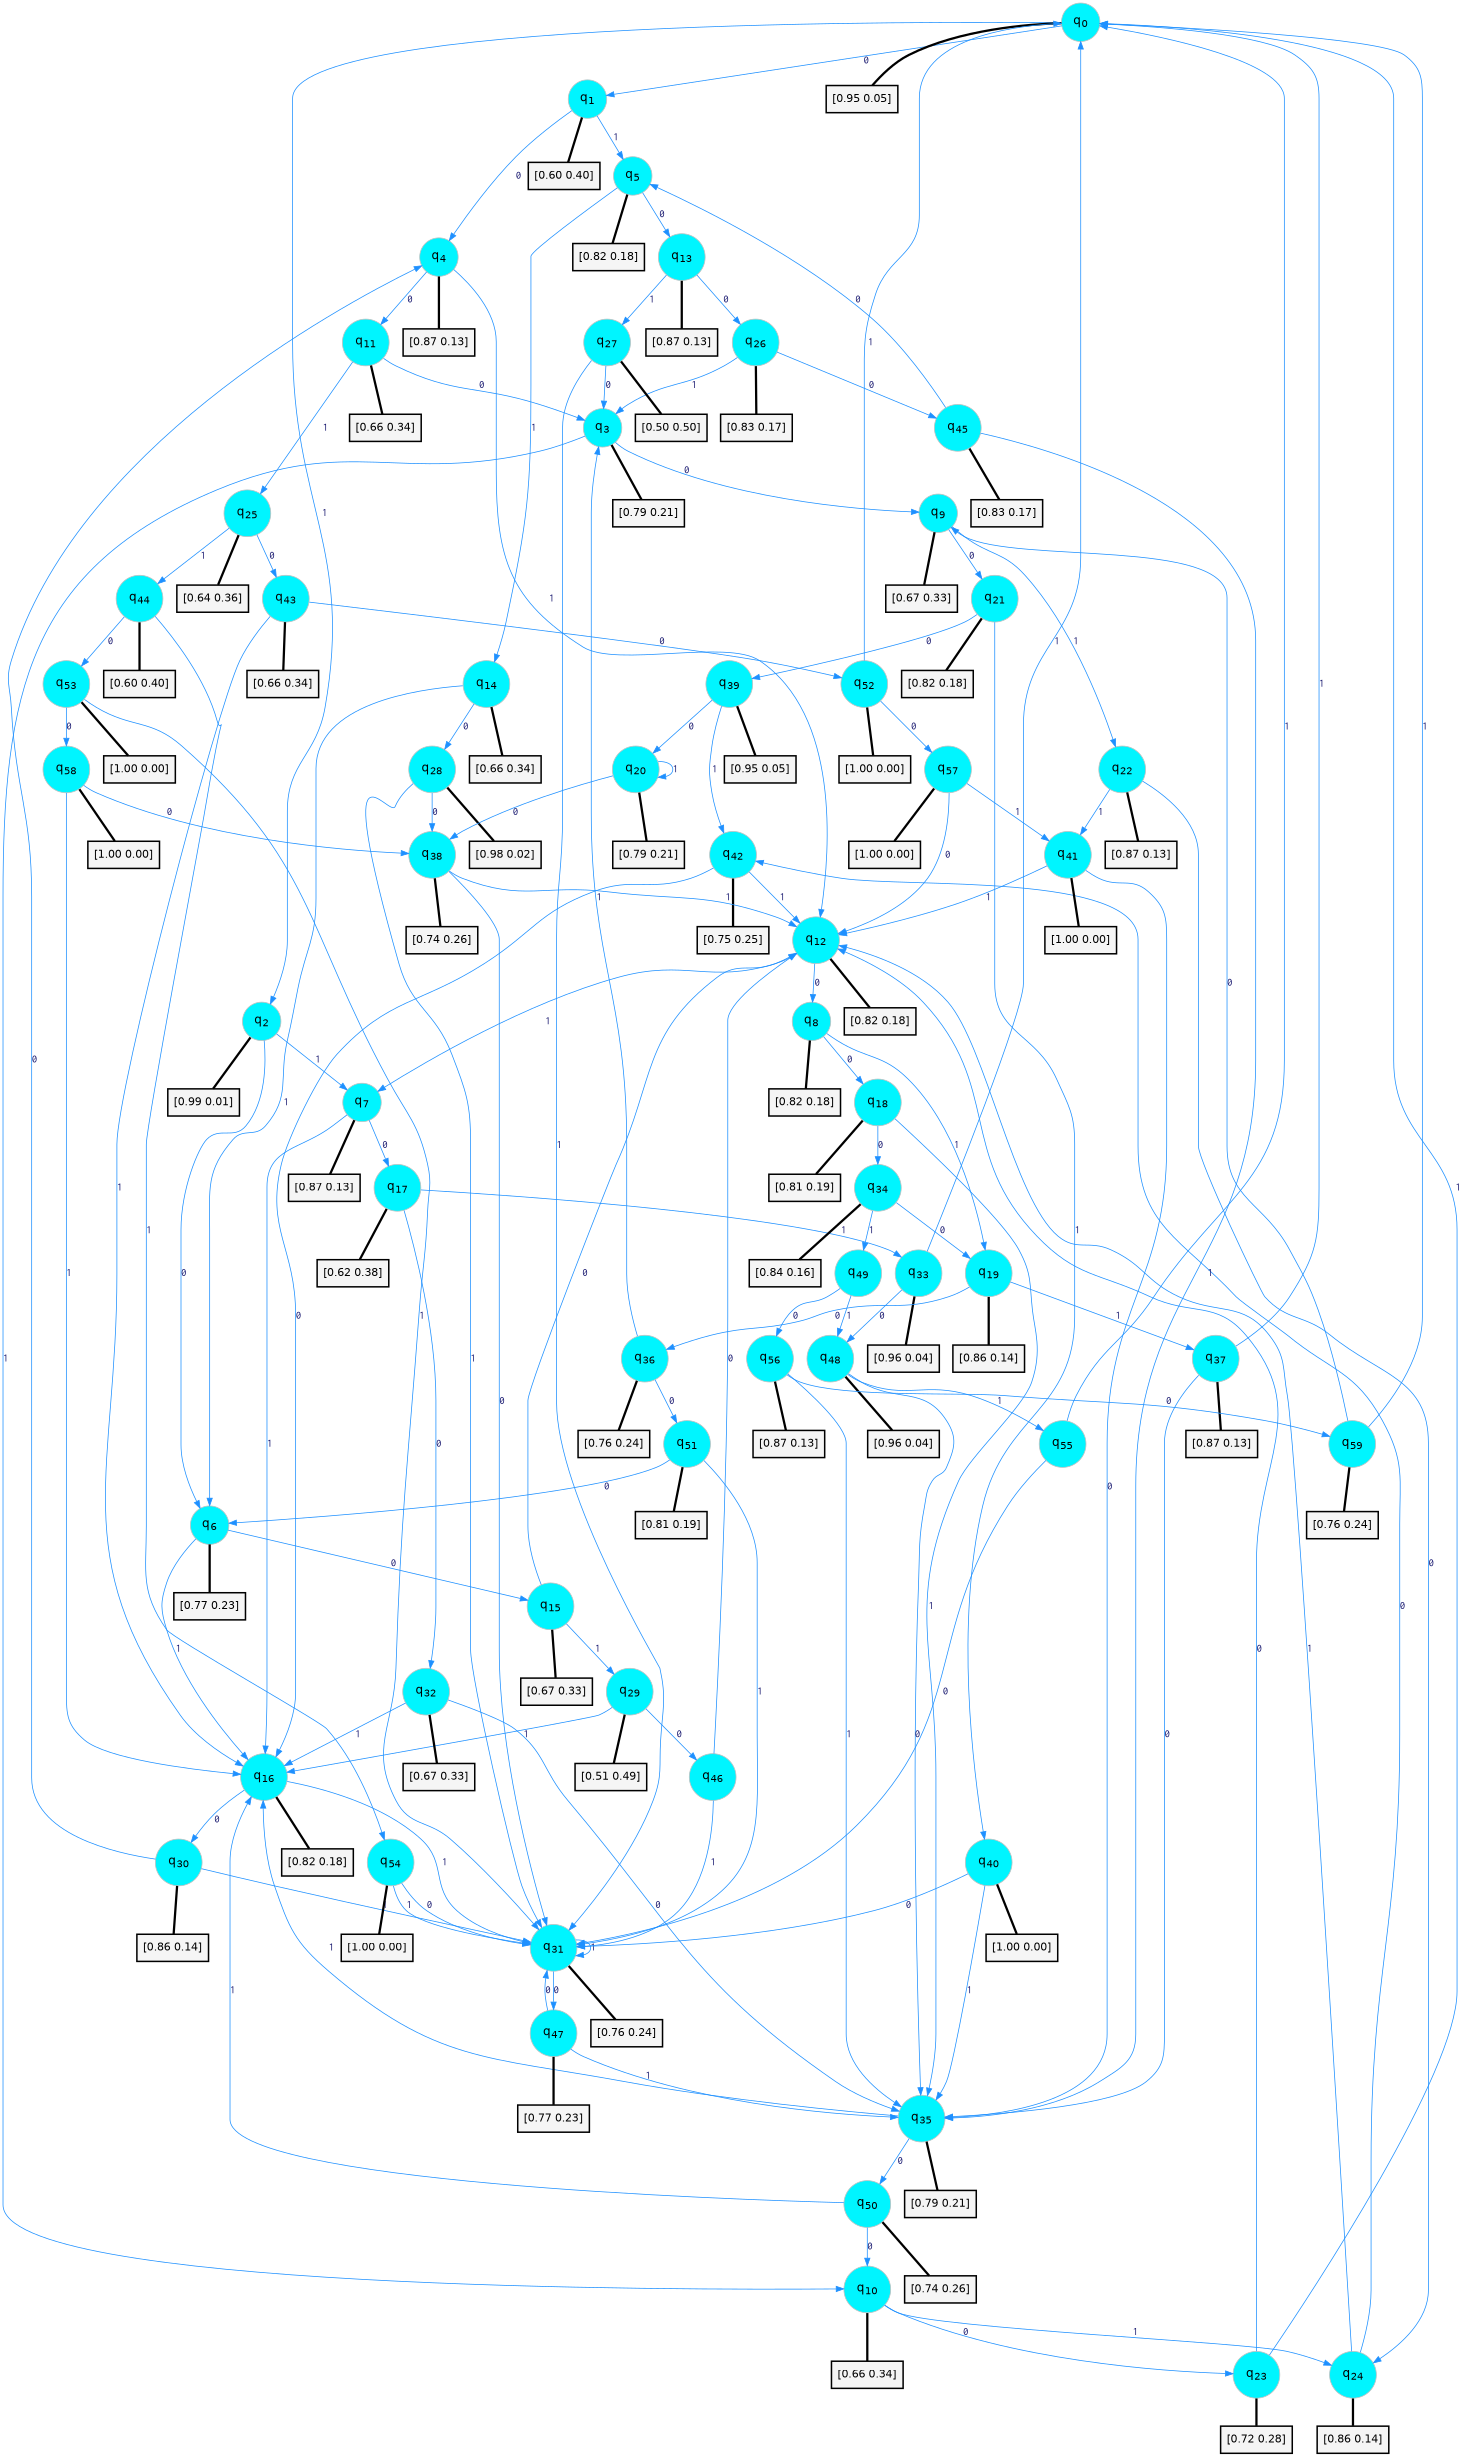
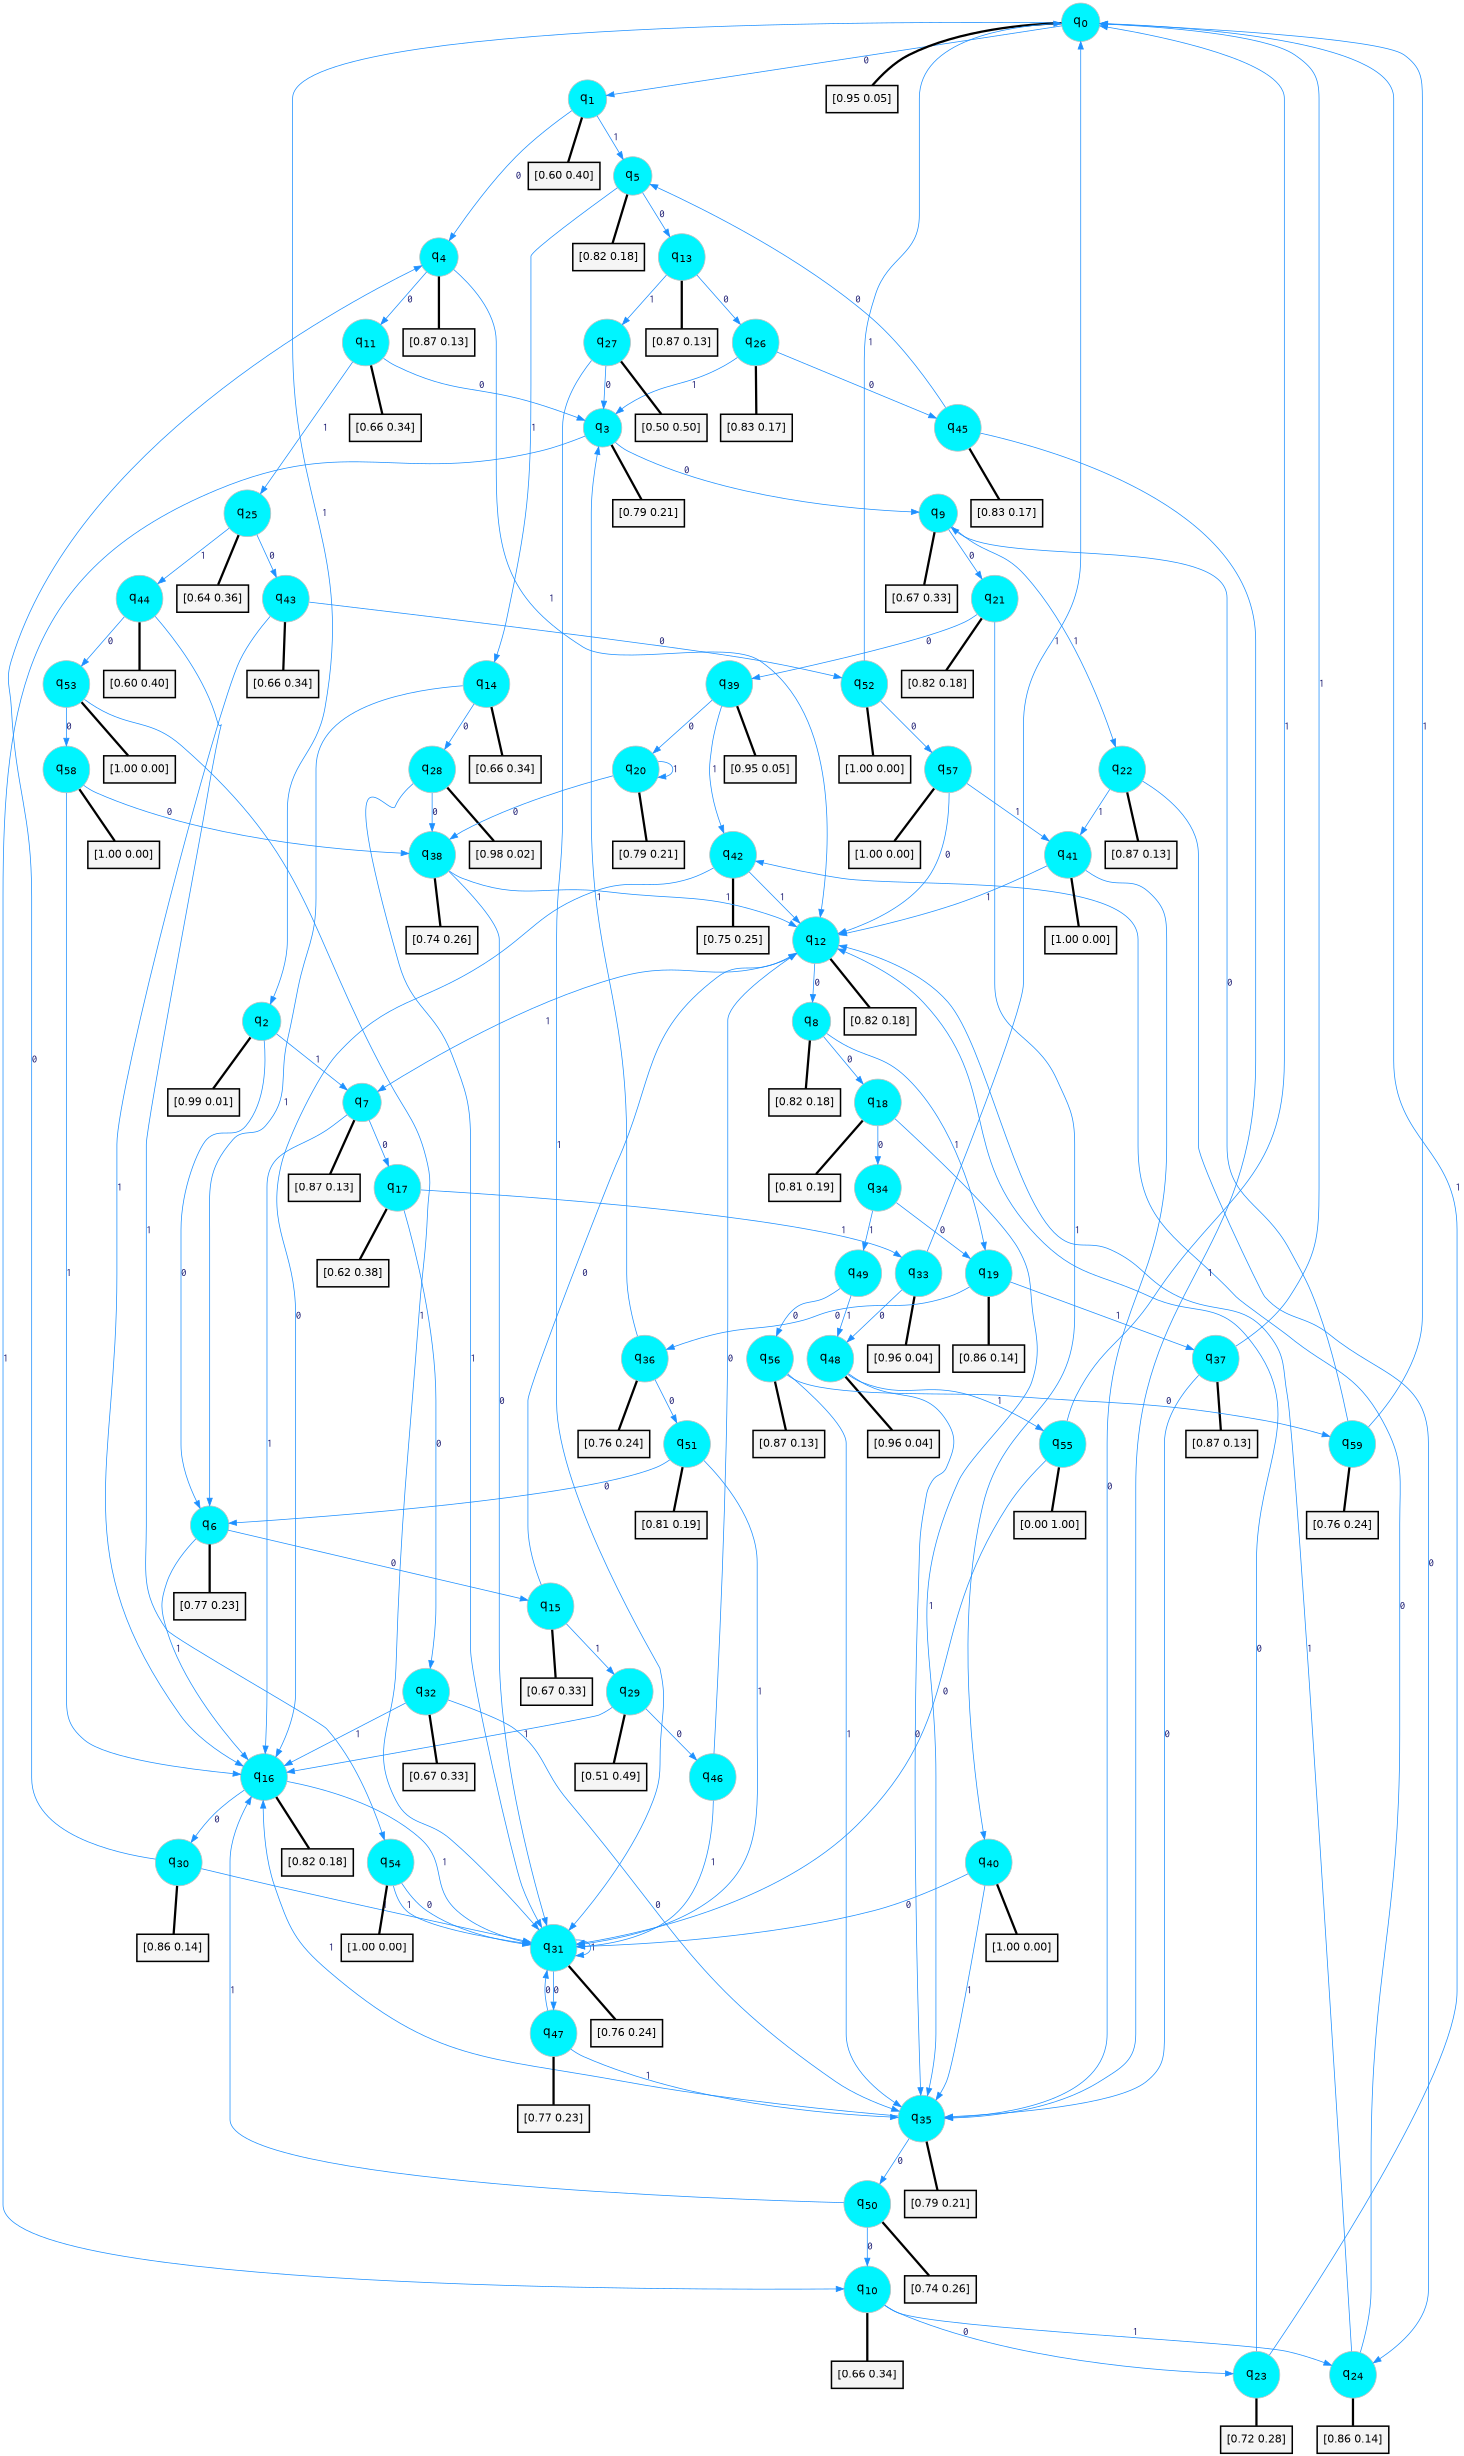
(785, 1273) -> none
none -> (1050, 1525)
